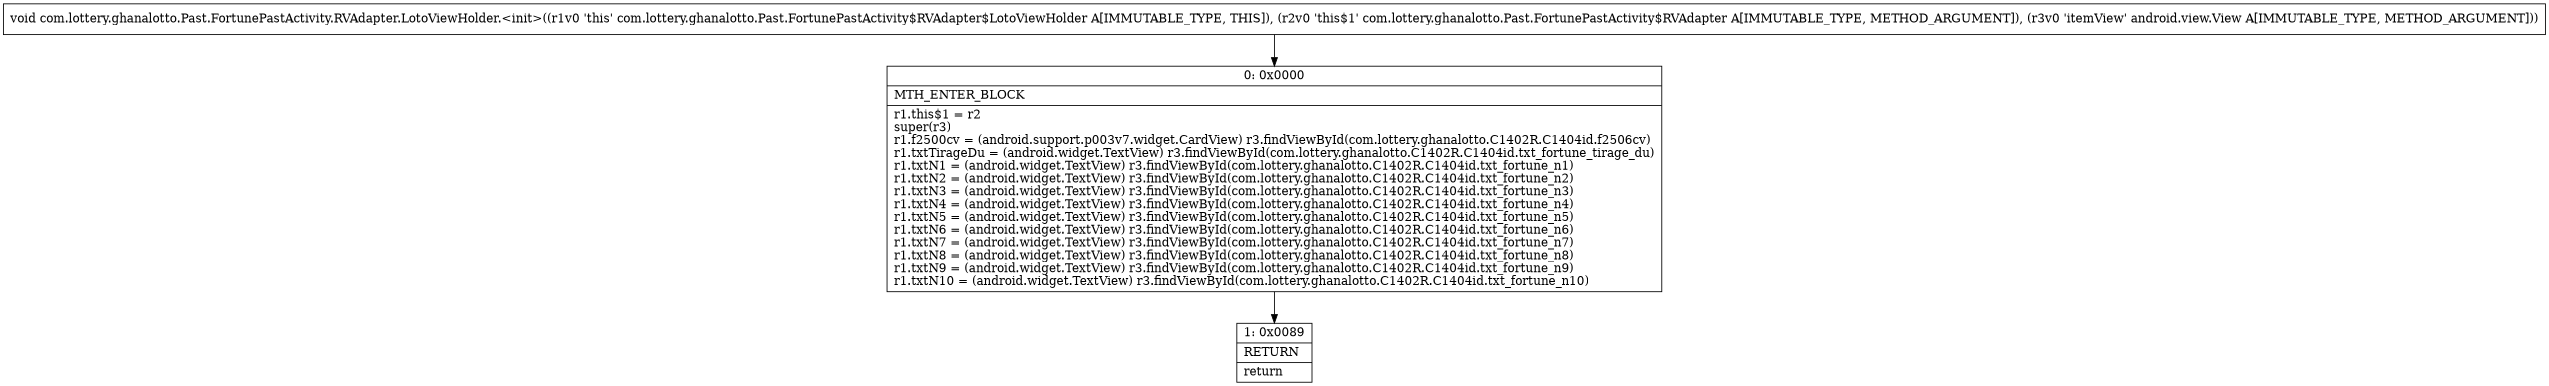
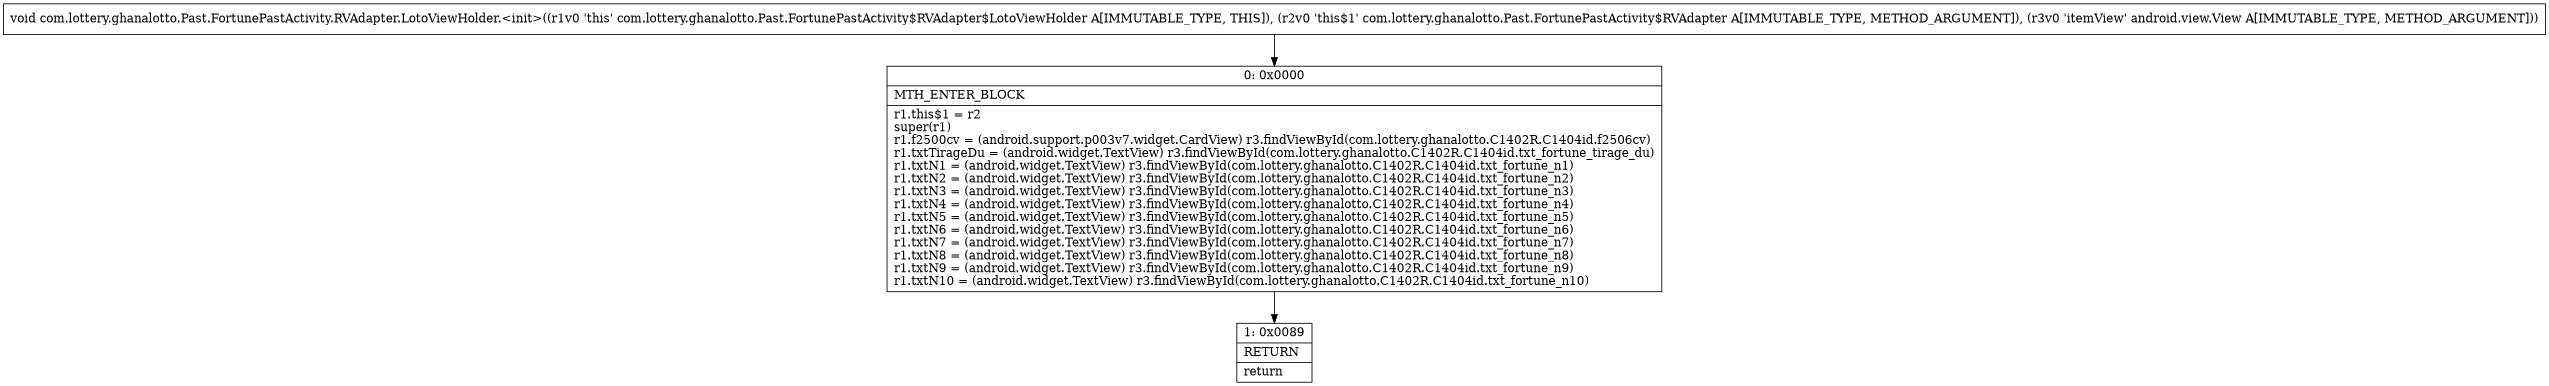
(922, 128) -> (922, 128)
